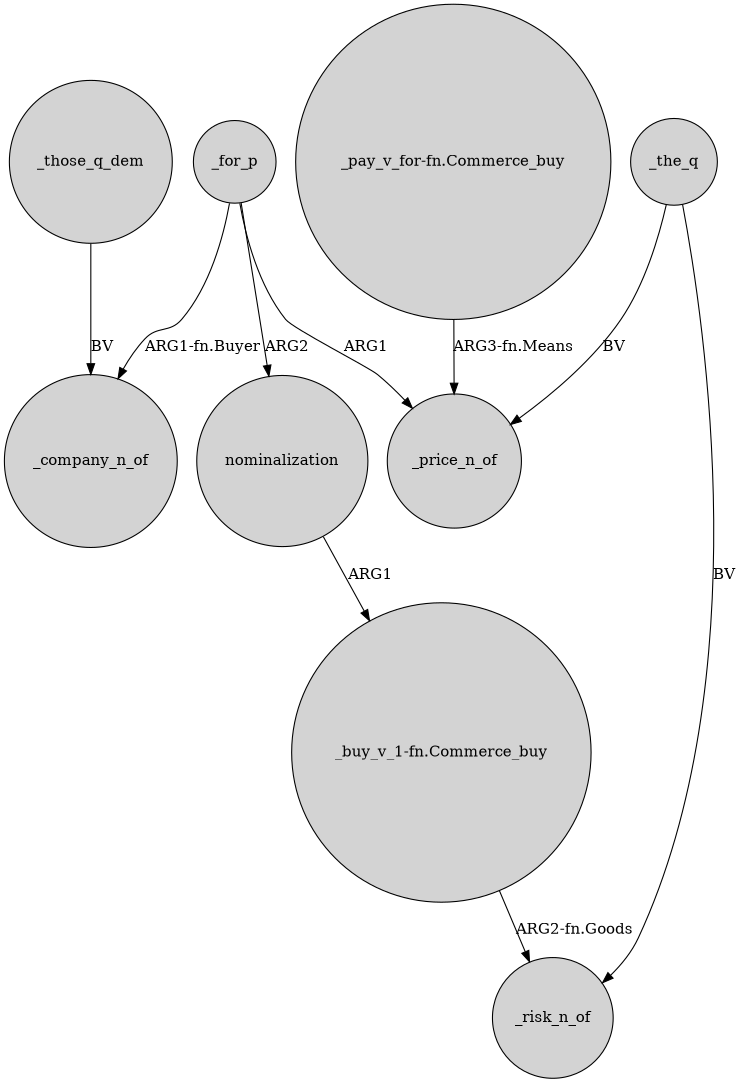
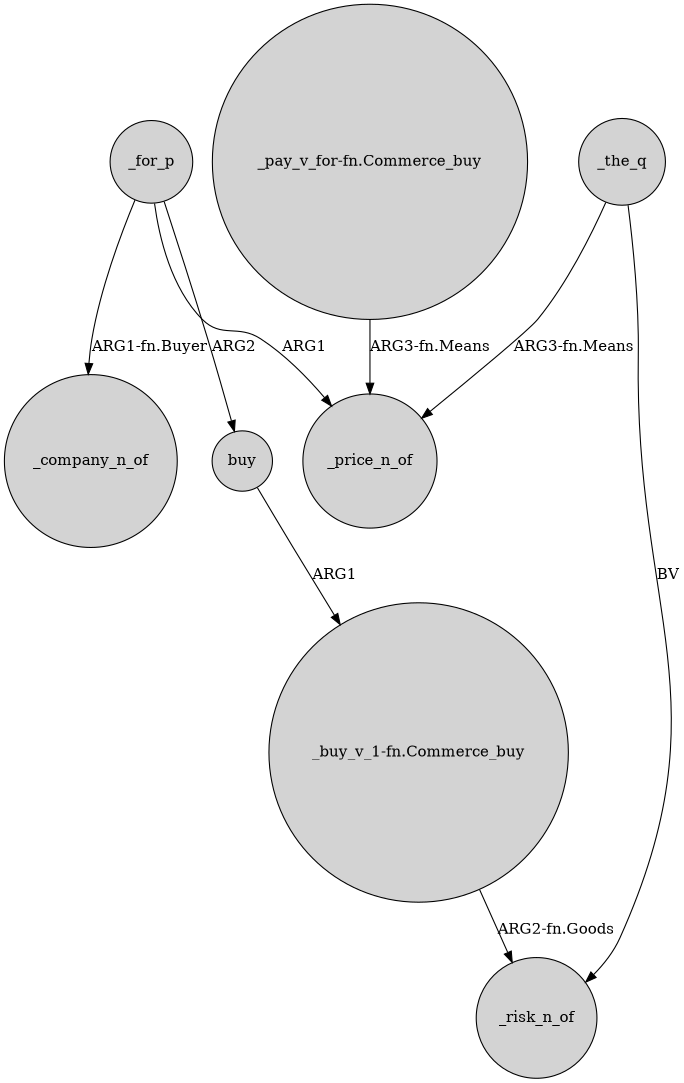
(91, 162) -> none
(614, 347) -> (574, 347)
(282, 461) -> (242, 461)
